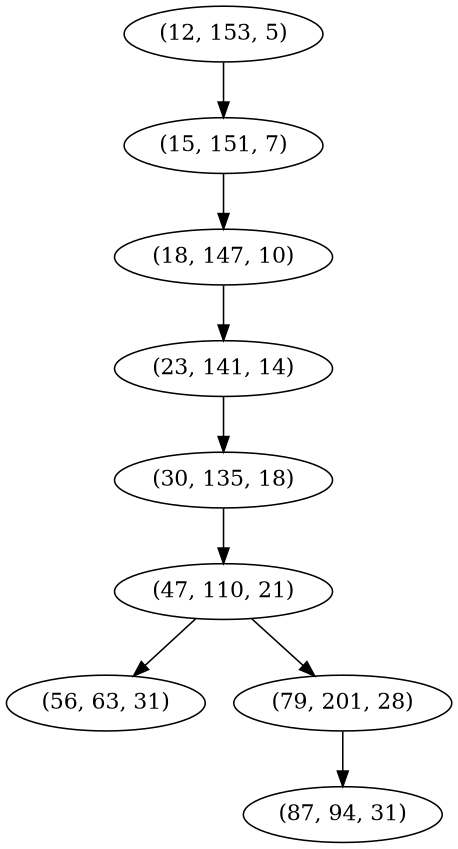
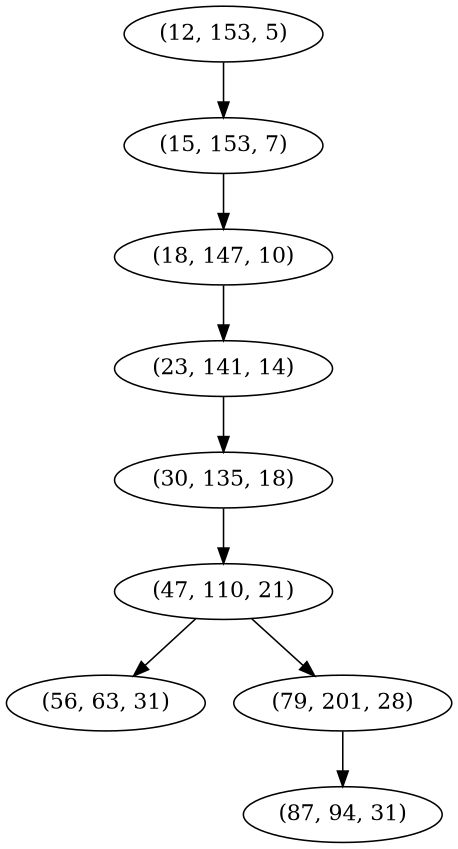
(224, 146) -> (224, 146)
